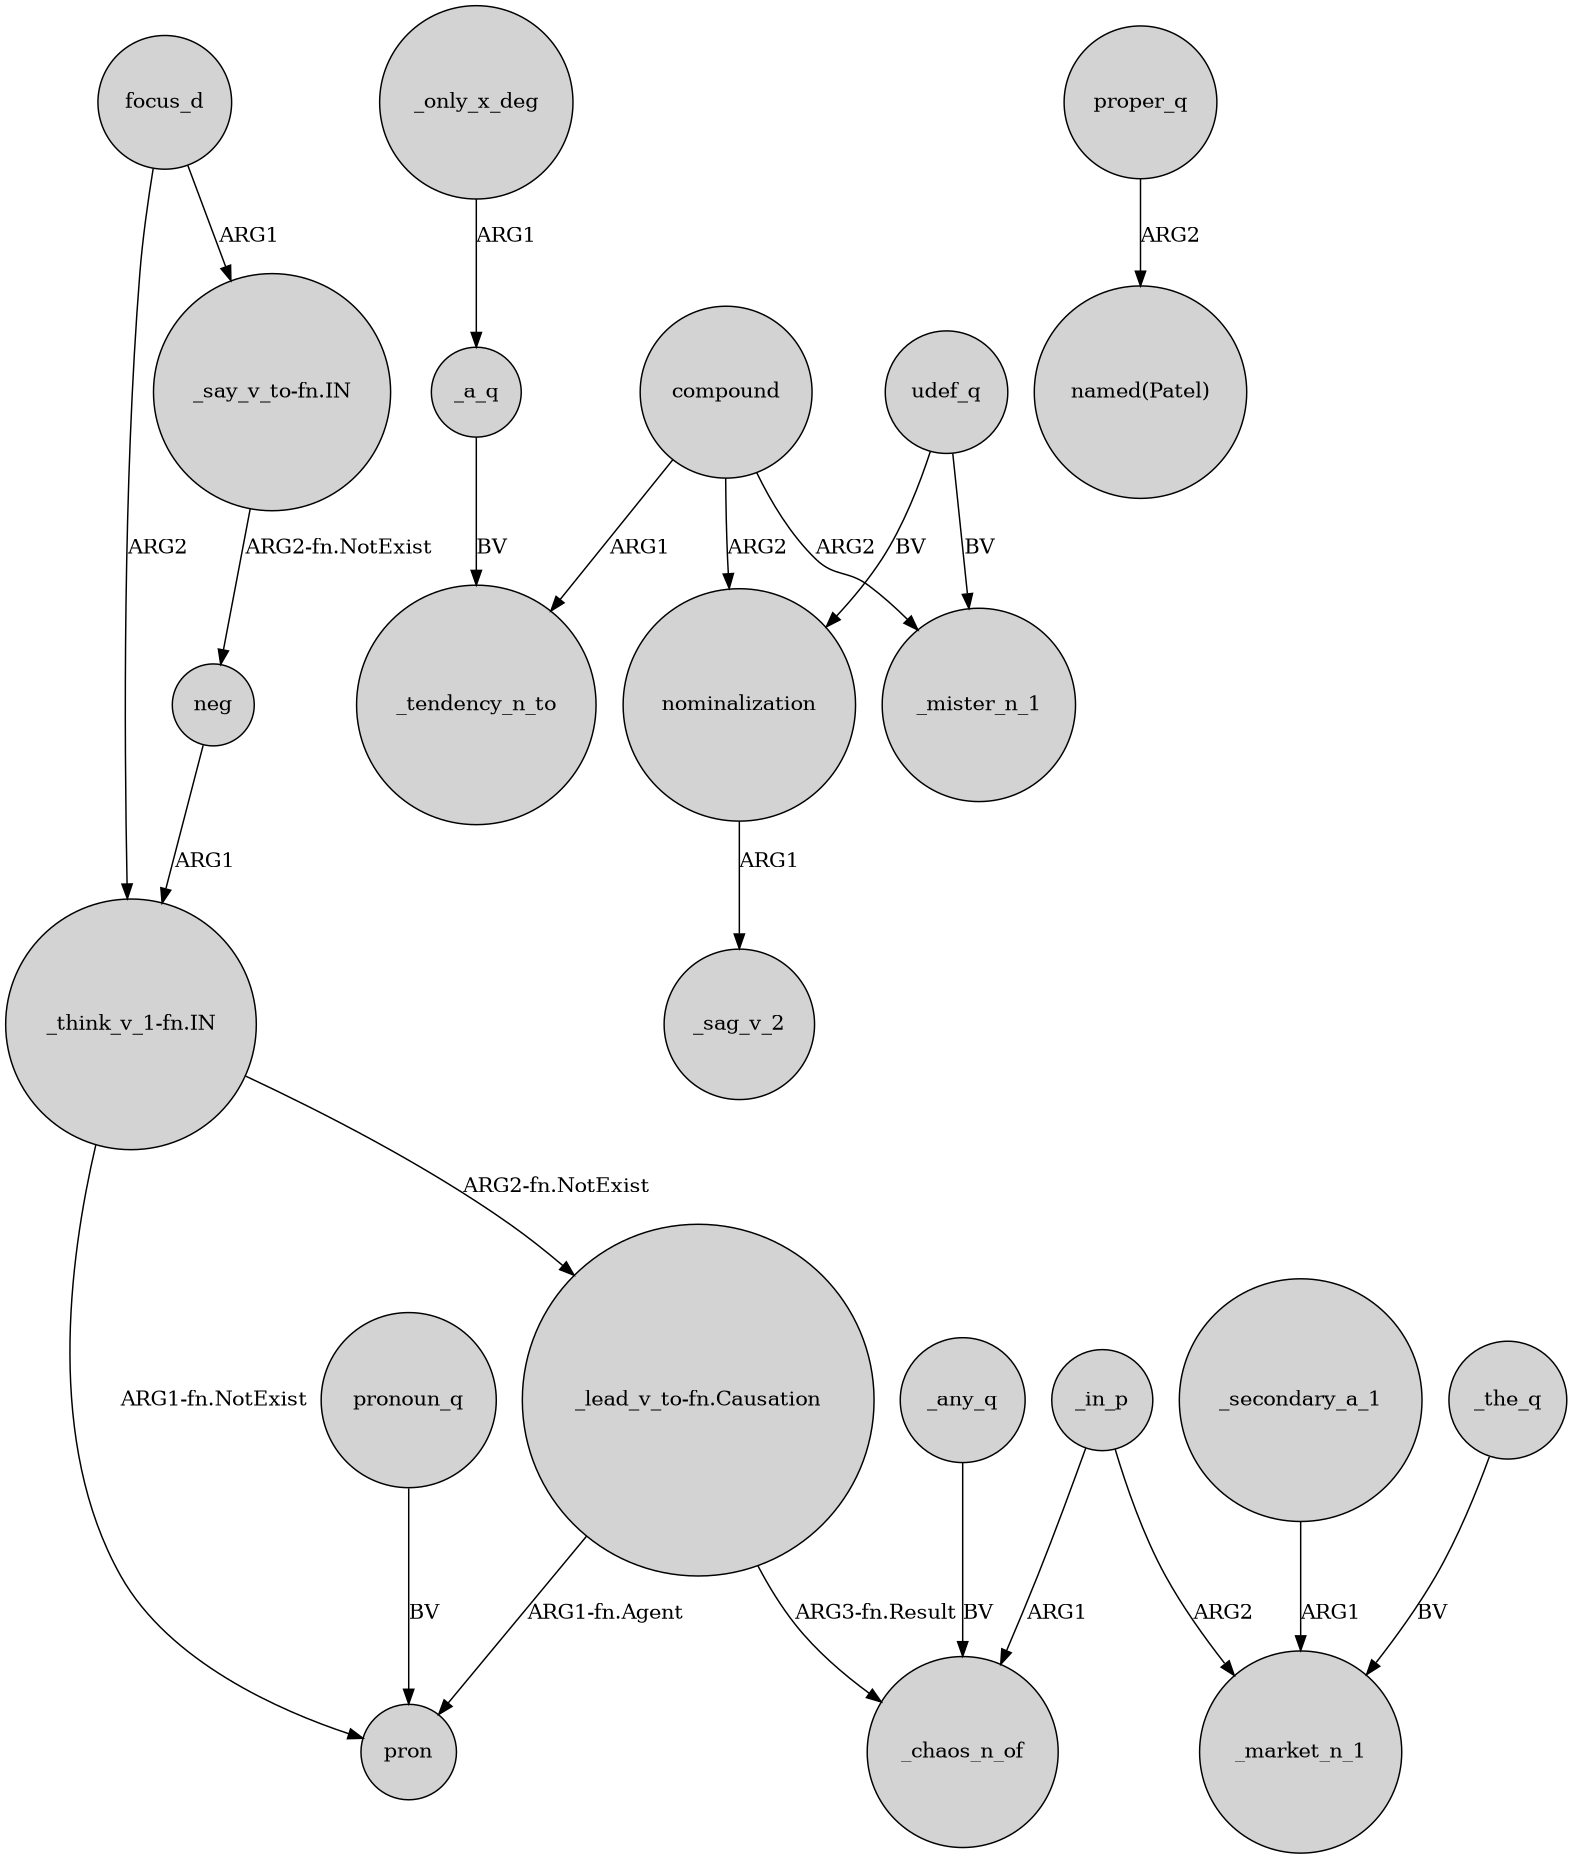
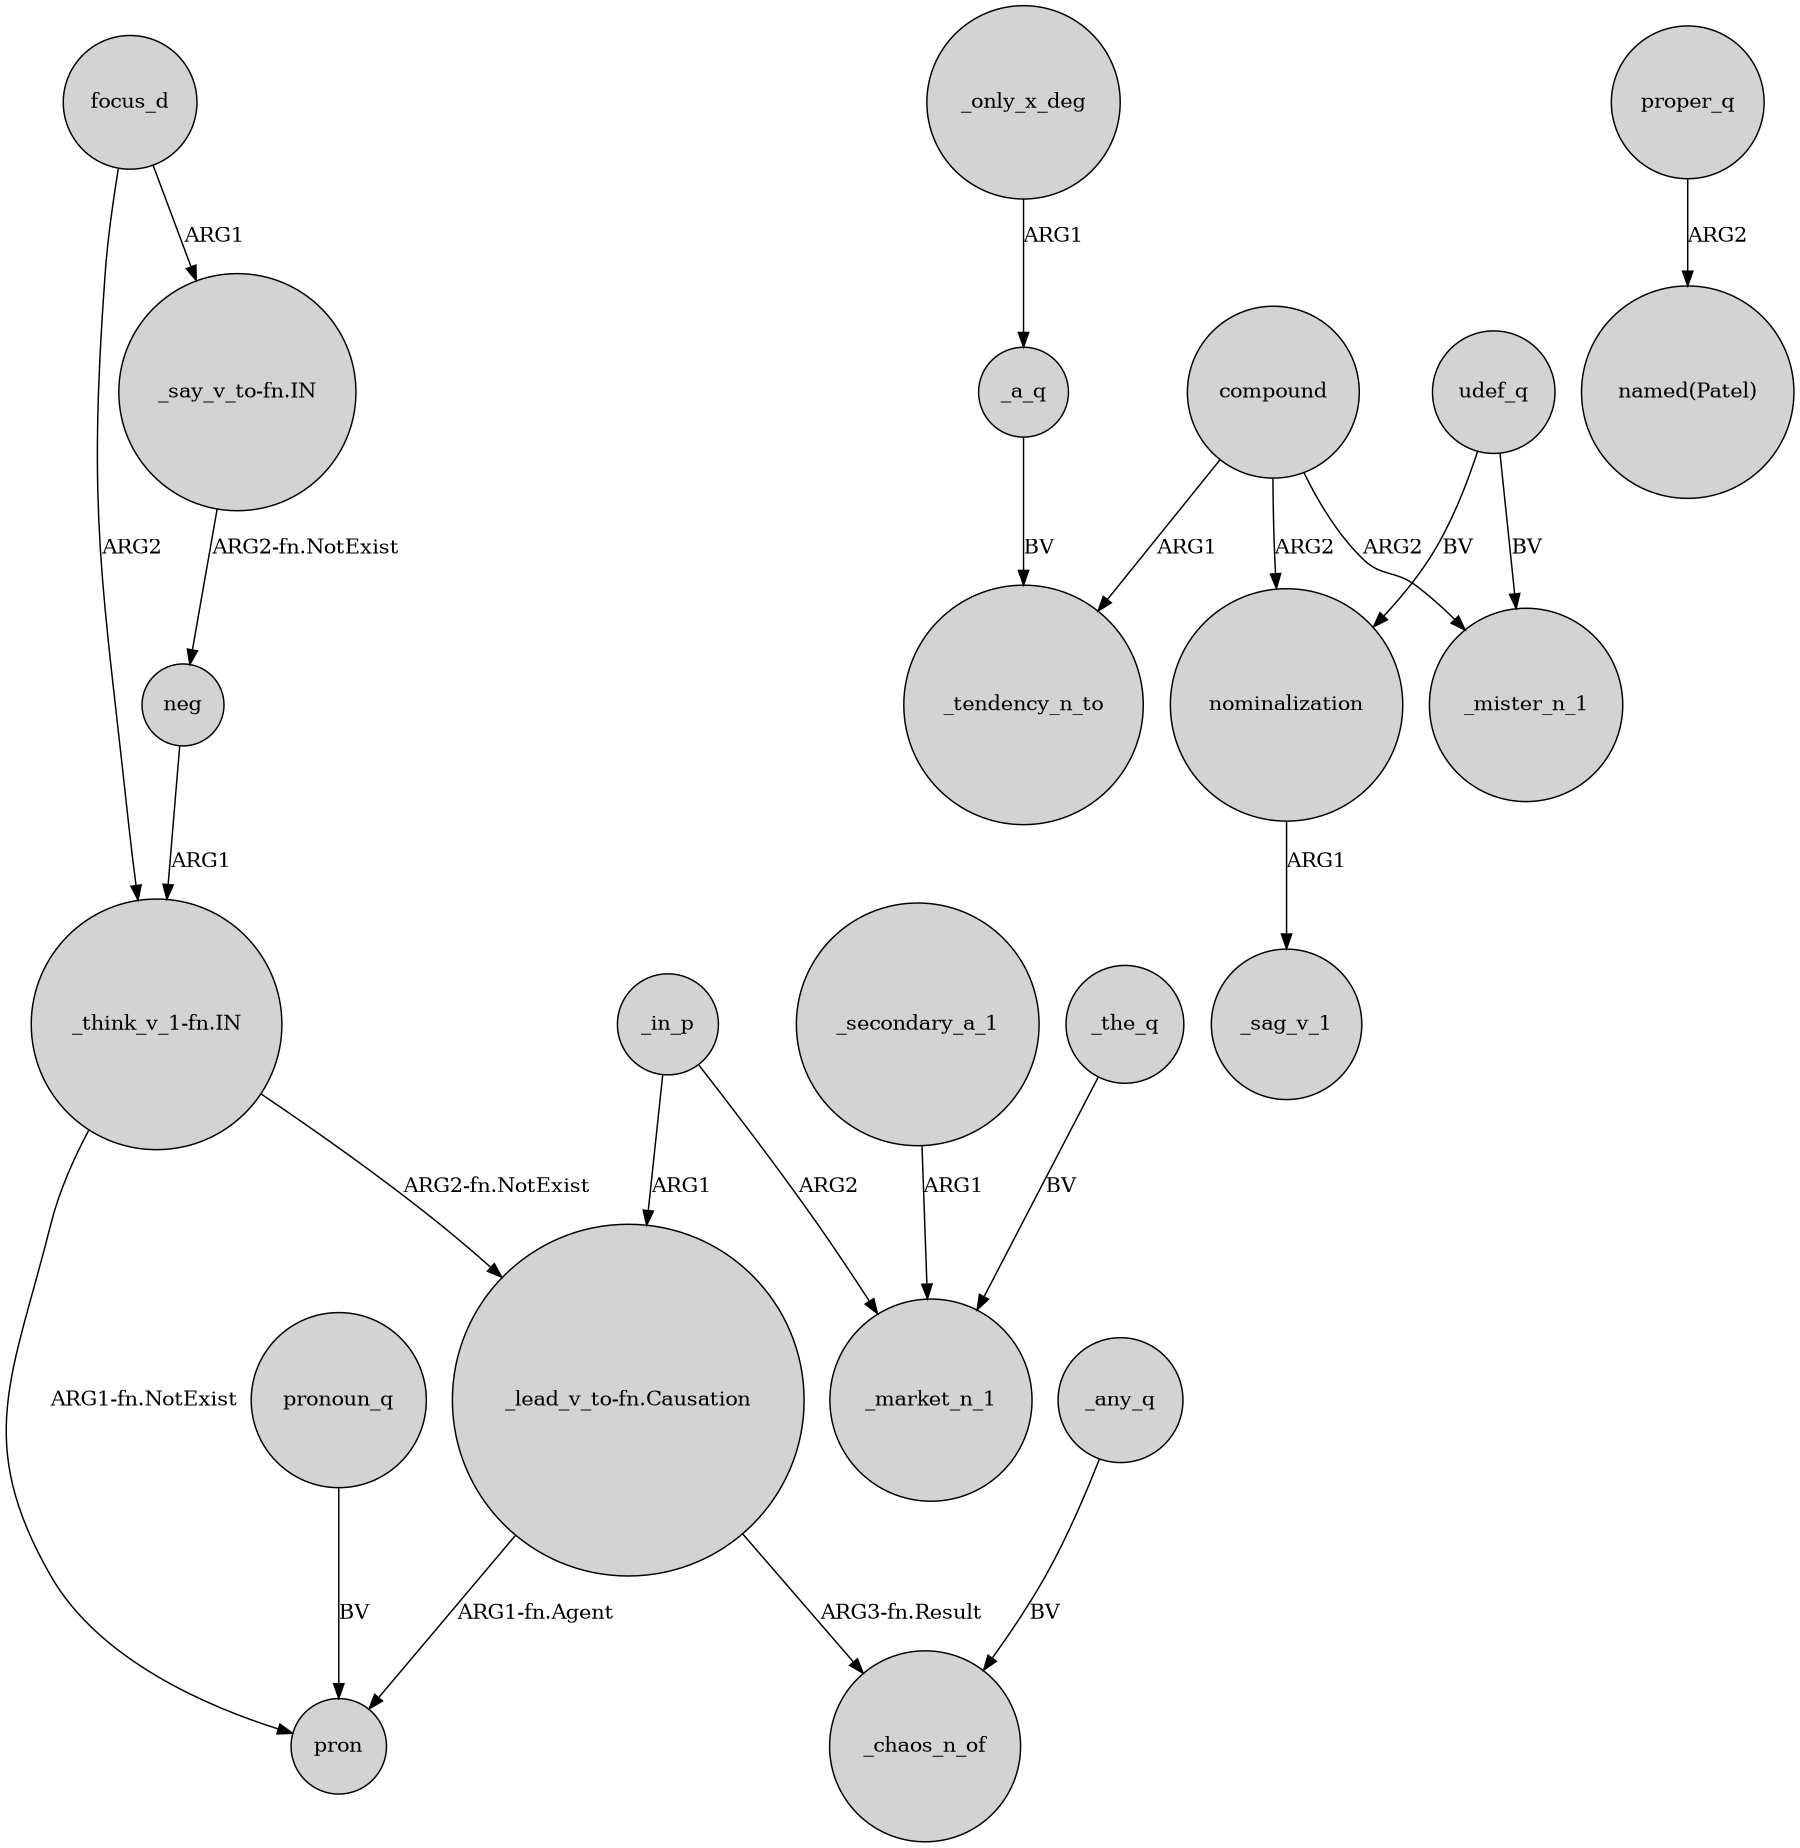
(739, 1024) -> (1287, 1024)
(1048, 1550) -> (656, 1143)
